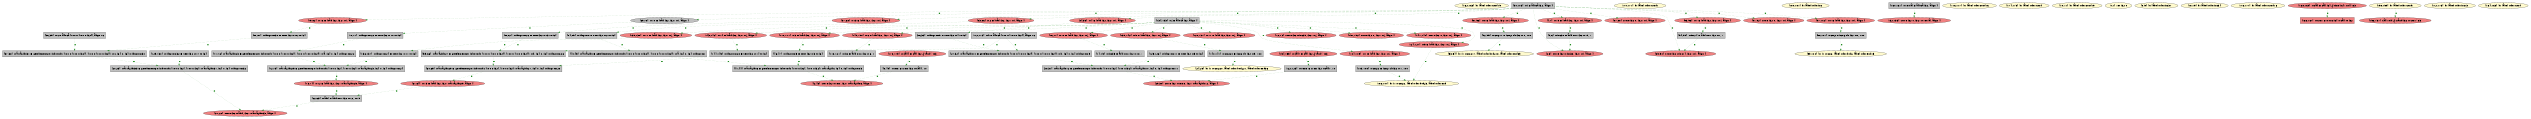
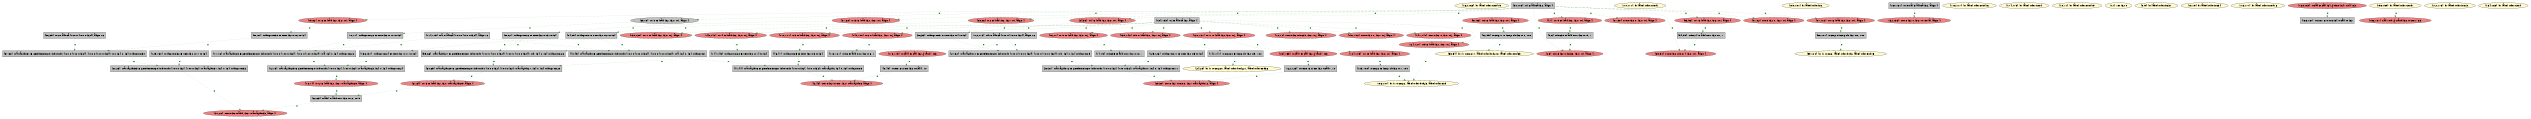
(1515, 13) -> none
(2327, 20) -> (2327, 20)
none -> (457, 35)
(1273, 41) -> (1287, 50)
